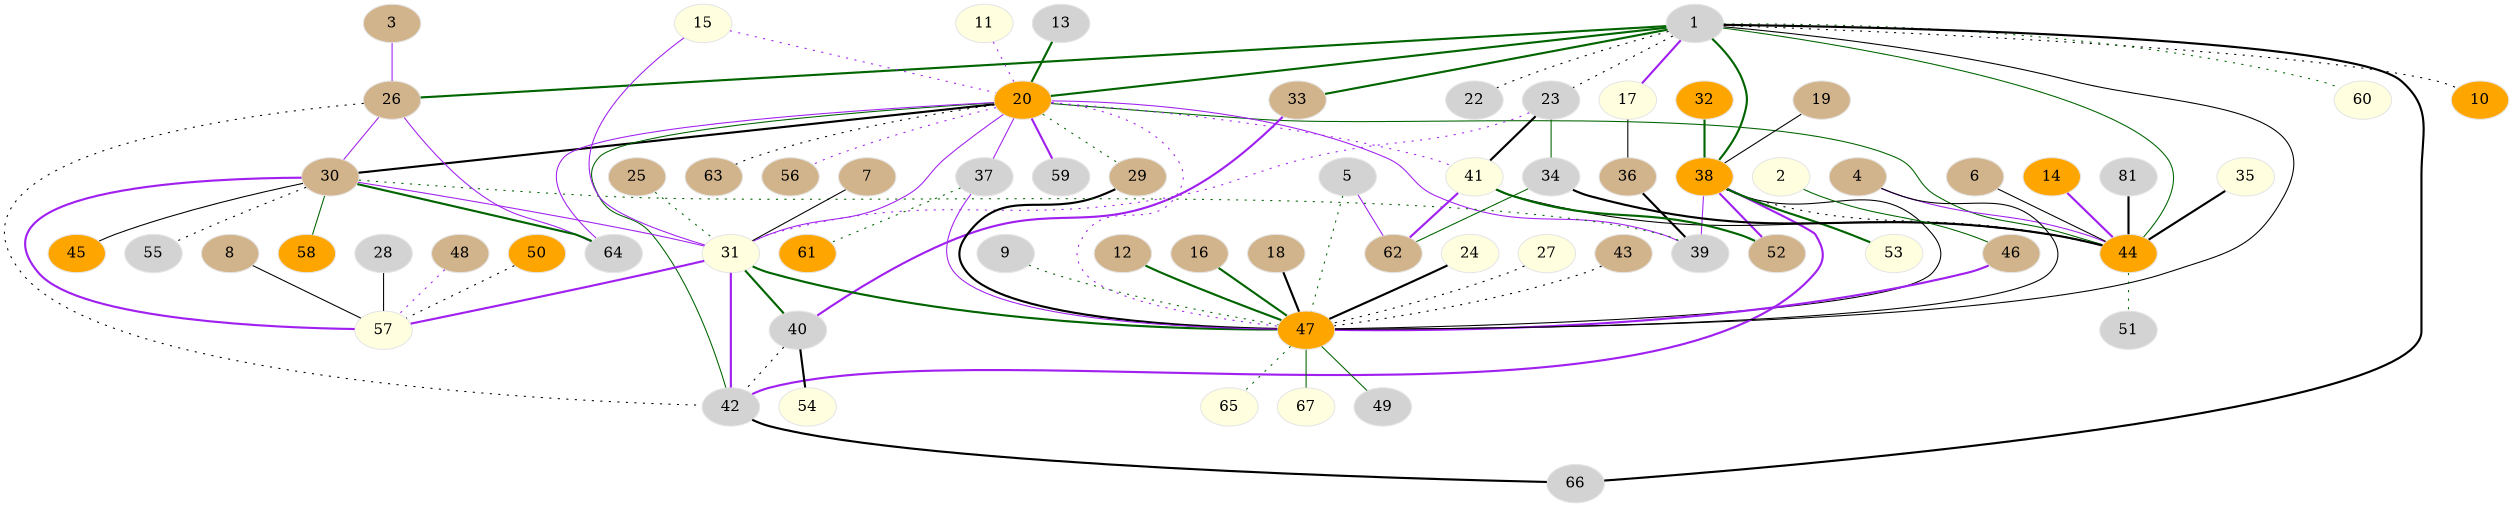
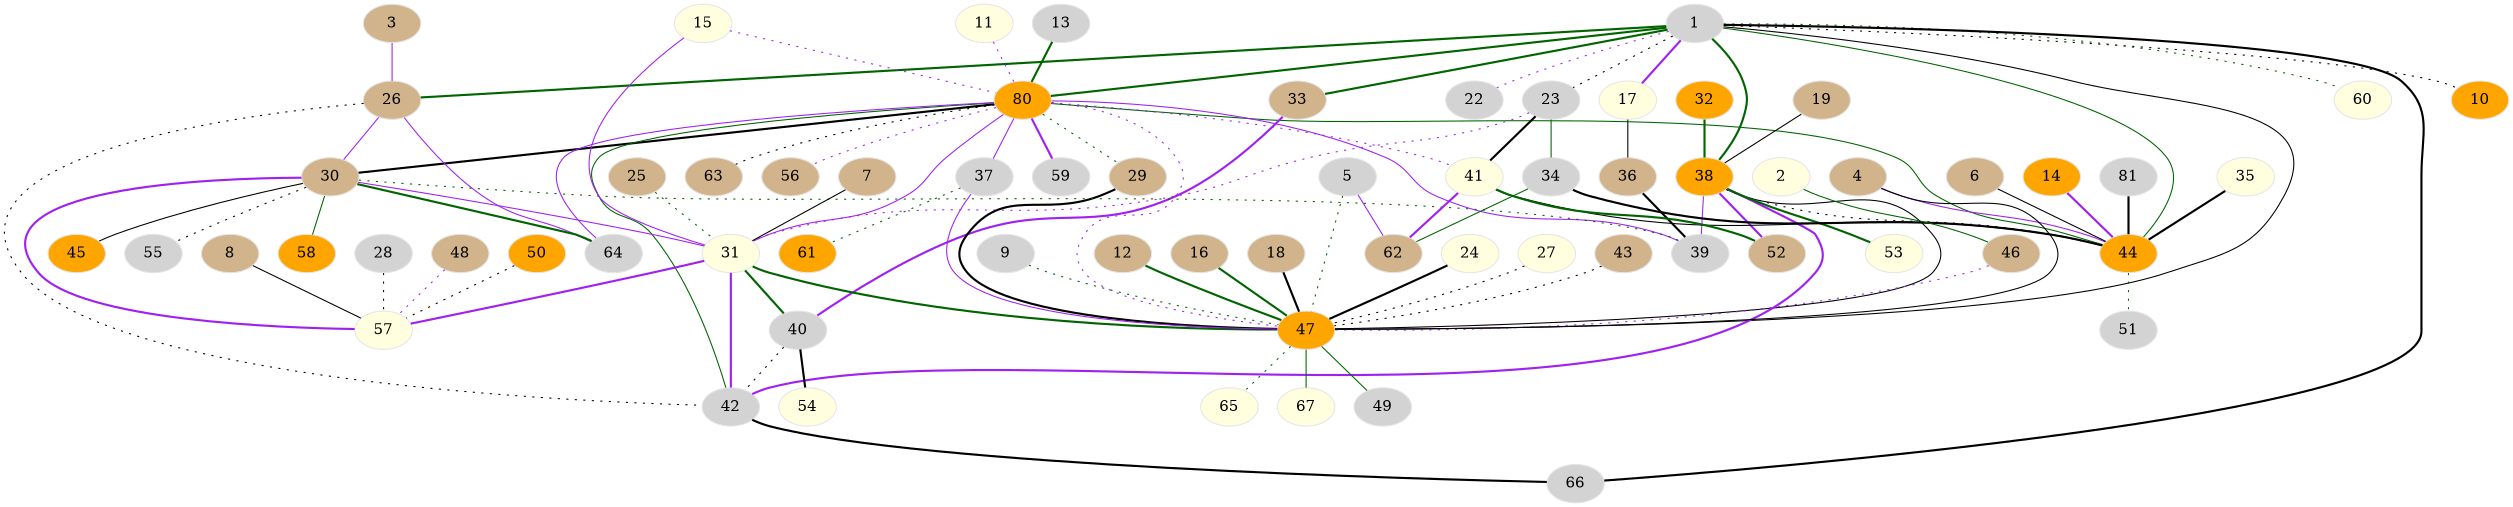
(1582, 57) -> (1582, 57)
(1023, 100) -> (1023, 100)
(384, 292) -> (384, 292)
(1664, 319) -> (1664, 319)
